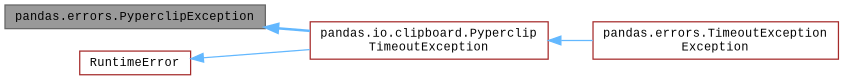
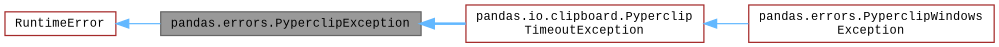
(716, 40) -> (871, 24)
(257, 54) -> (145, 24)
